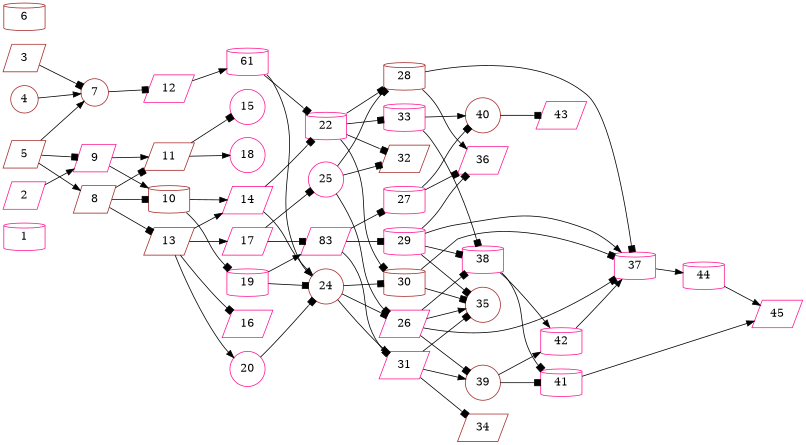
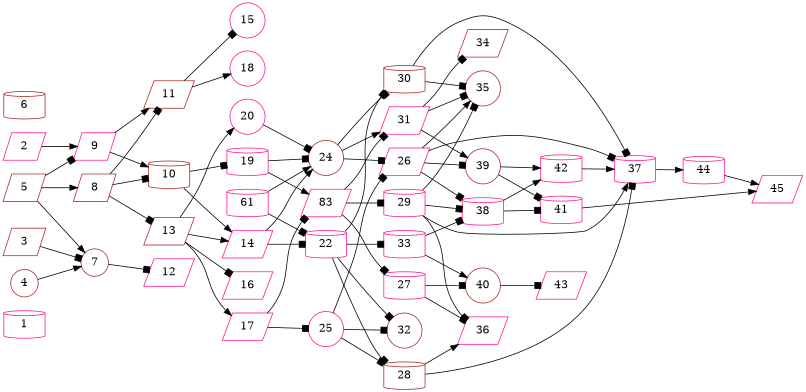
(206, 76) -> none
(404, 159) -> (404, 331)
